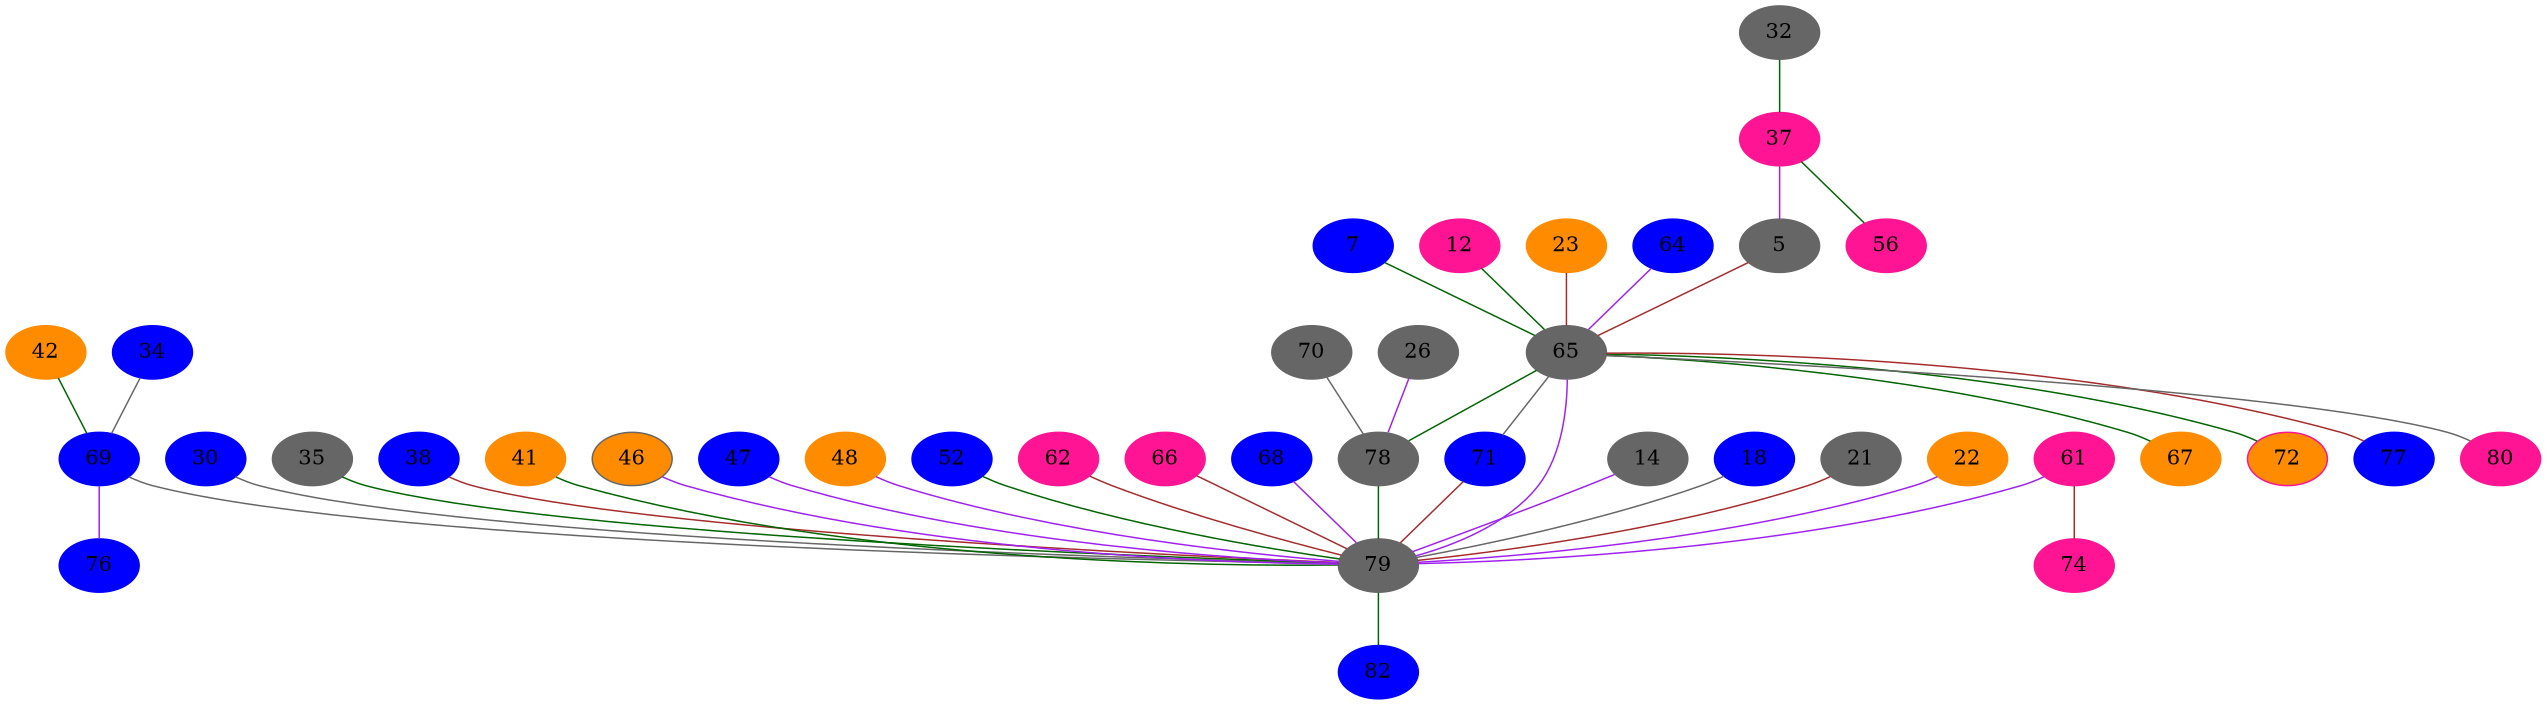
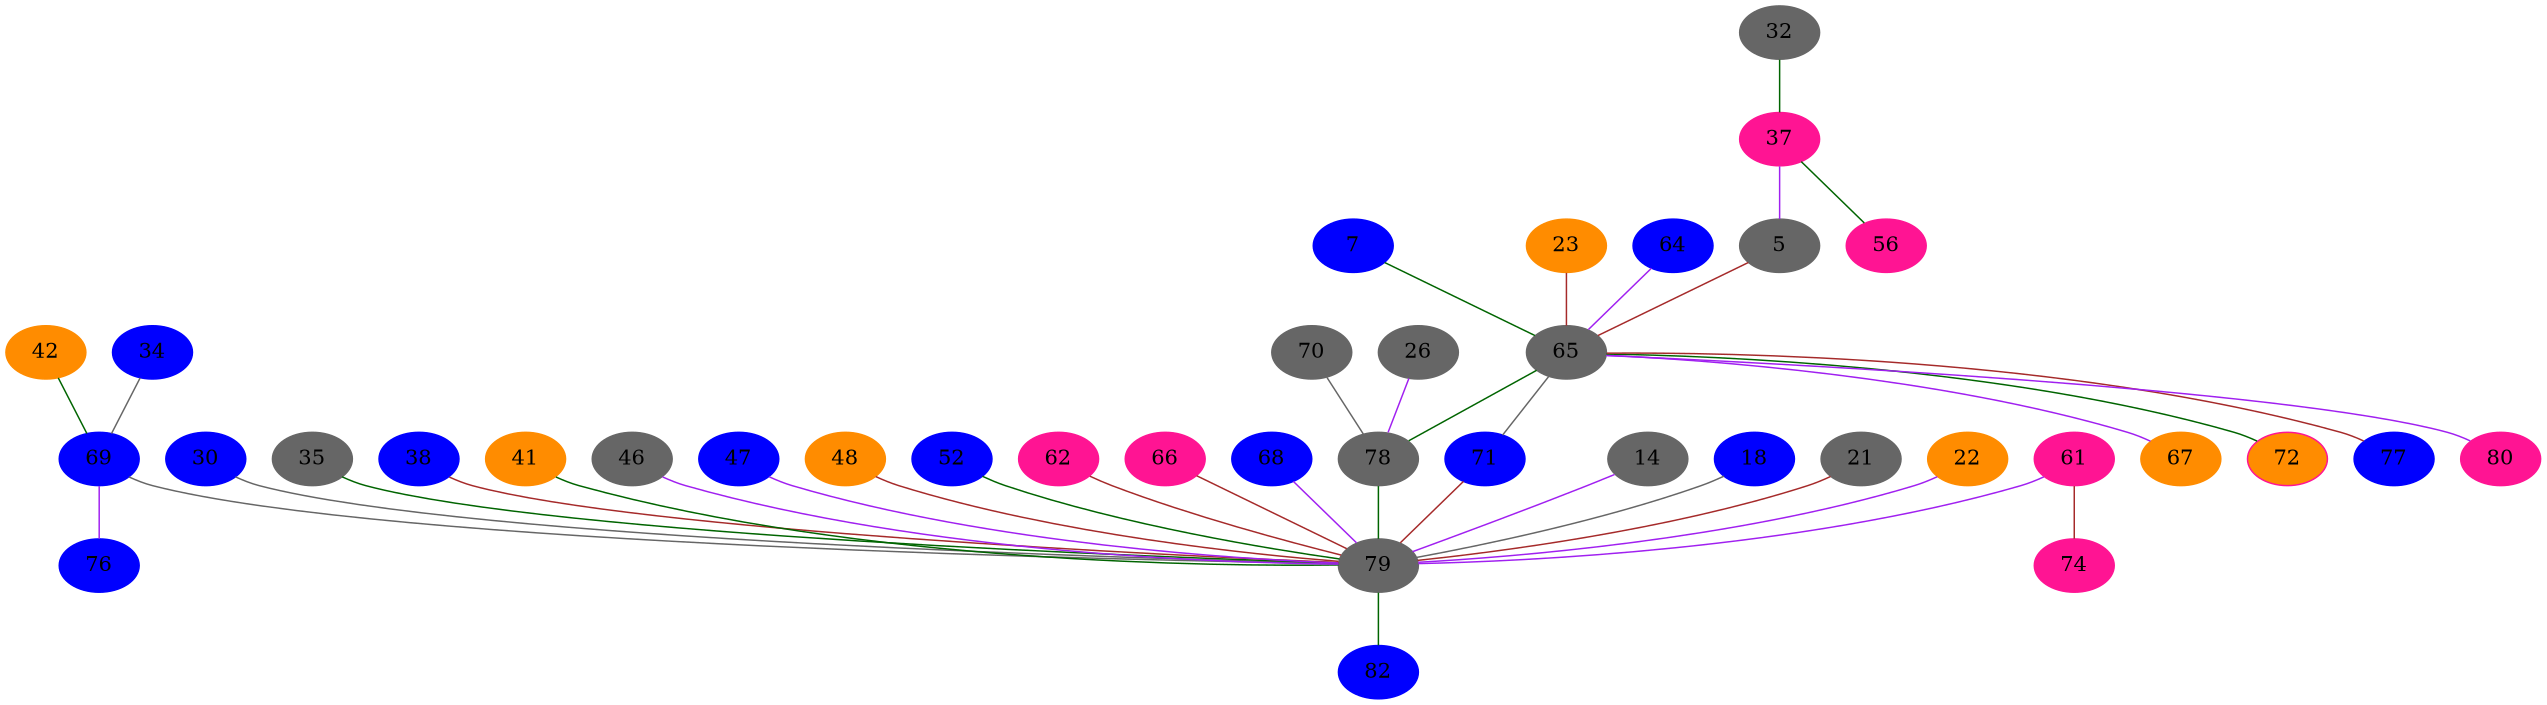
(1460, 246) -> none
(1882, 381) -> (1882, 381)
(2257, 401) -> (2257, 401)
(632, 459) -> (632, 459)
(1528, 497) -> none
(1104, 533) -> (1104, 533)
